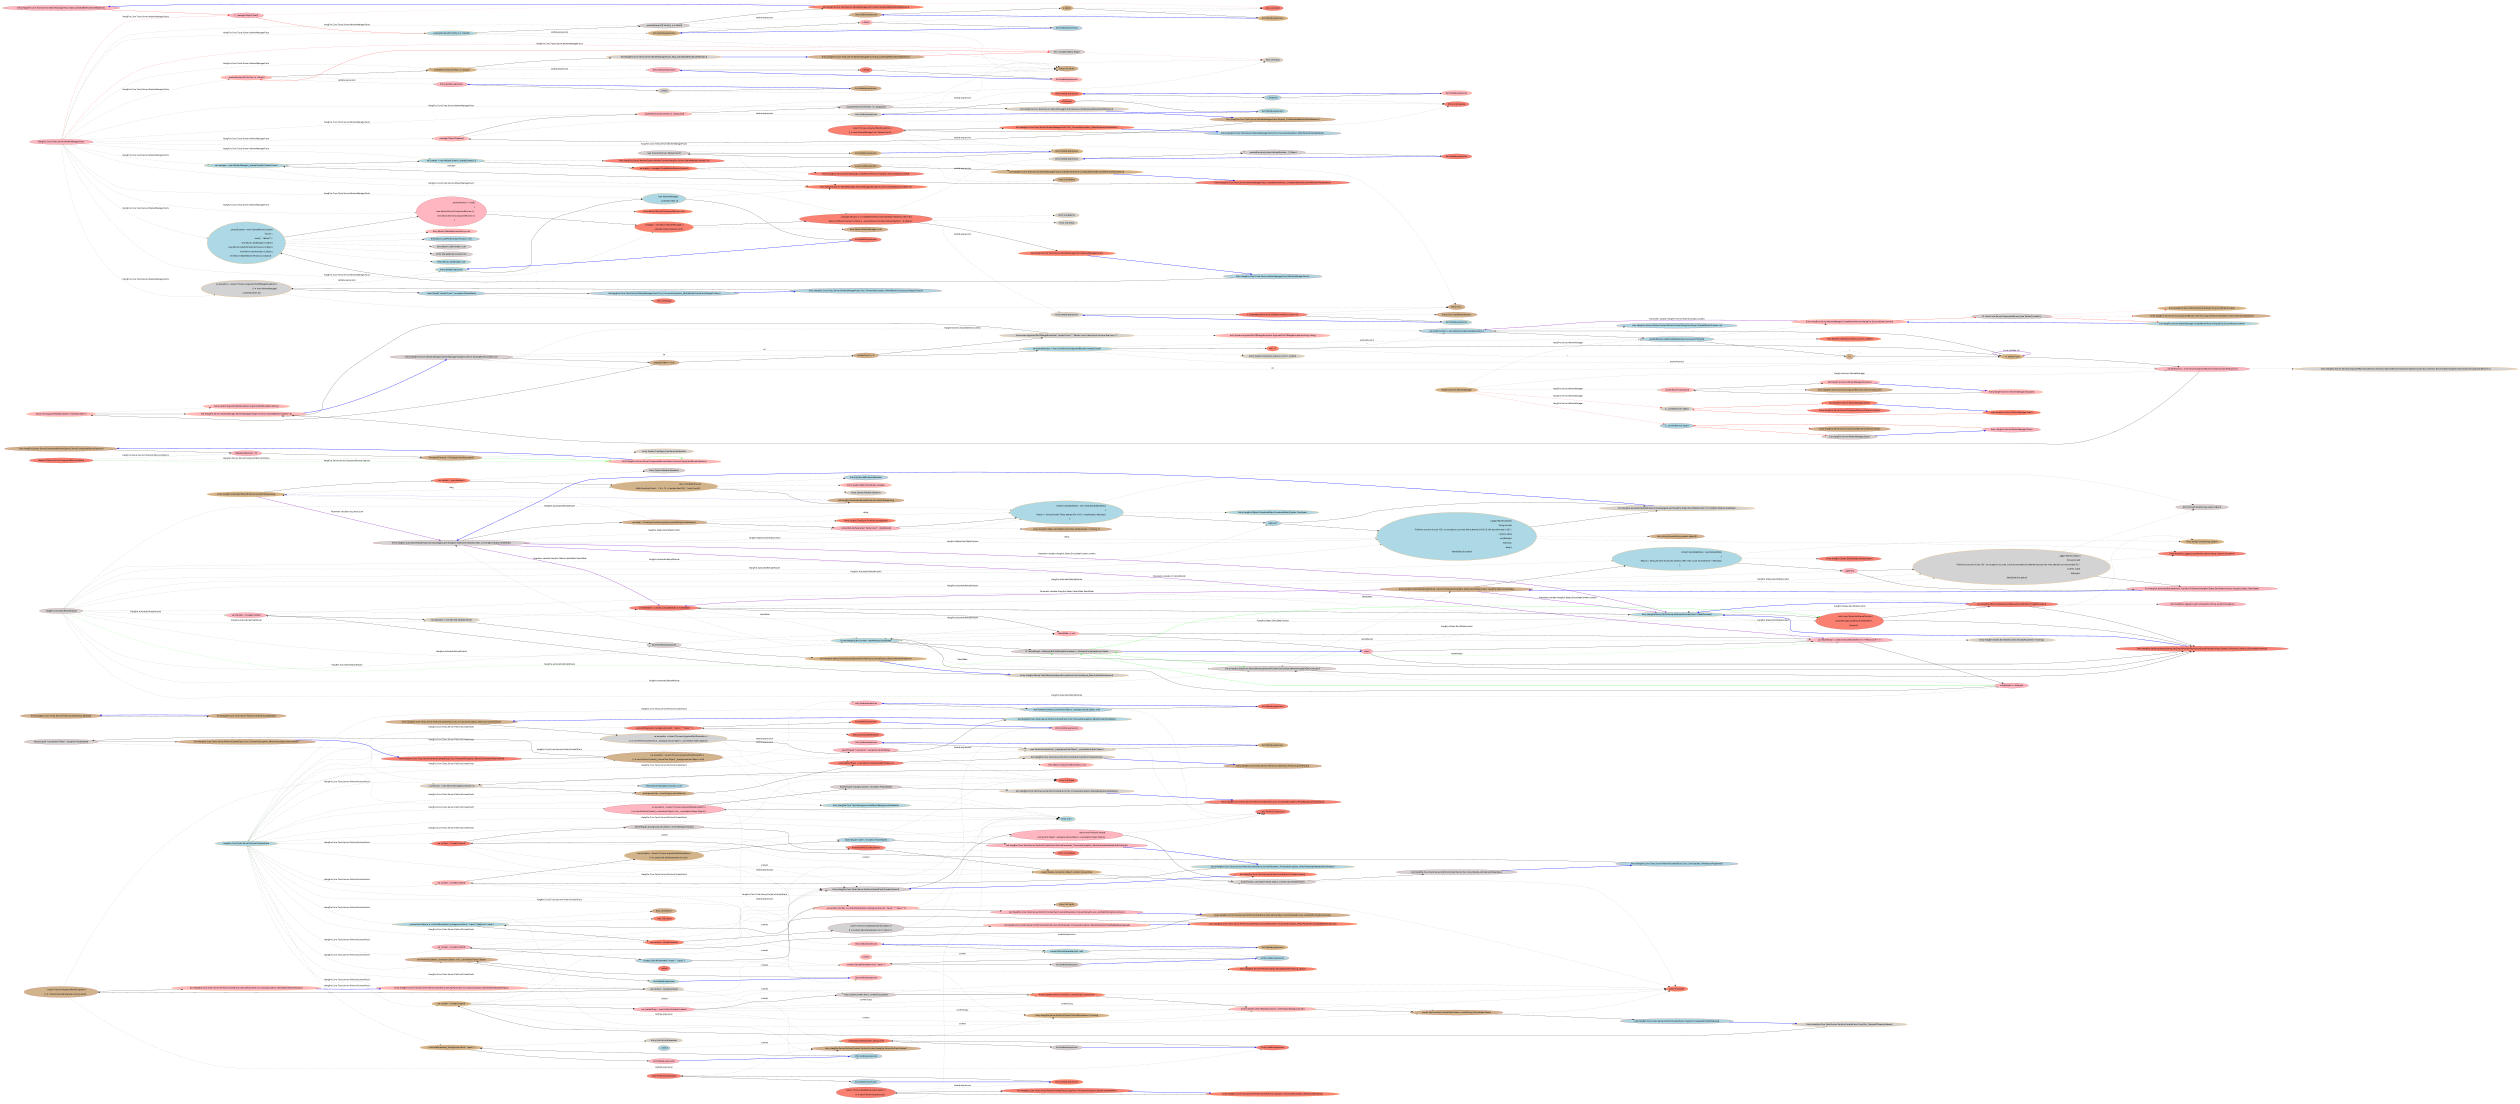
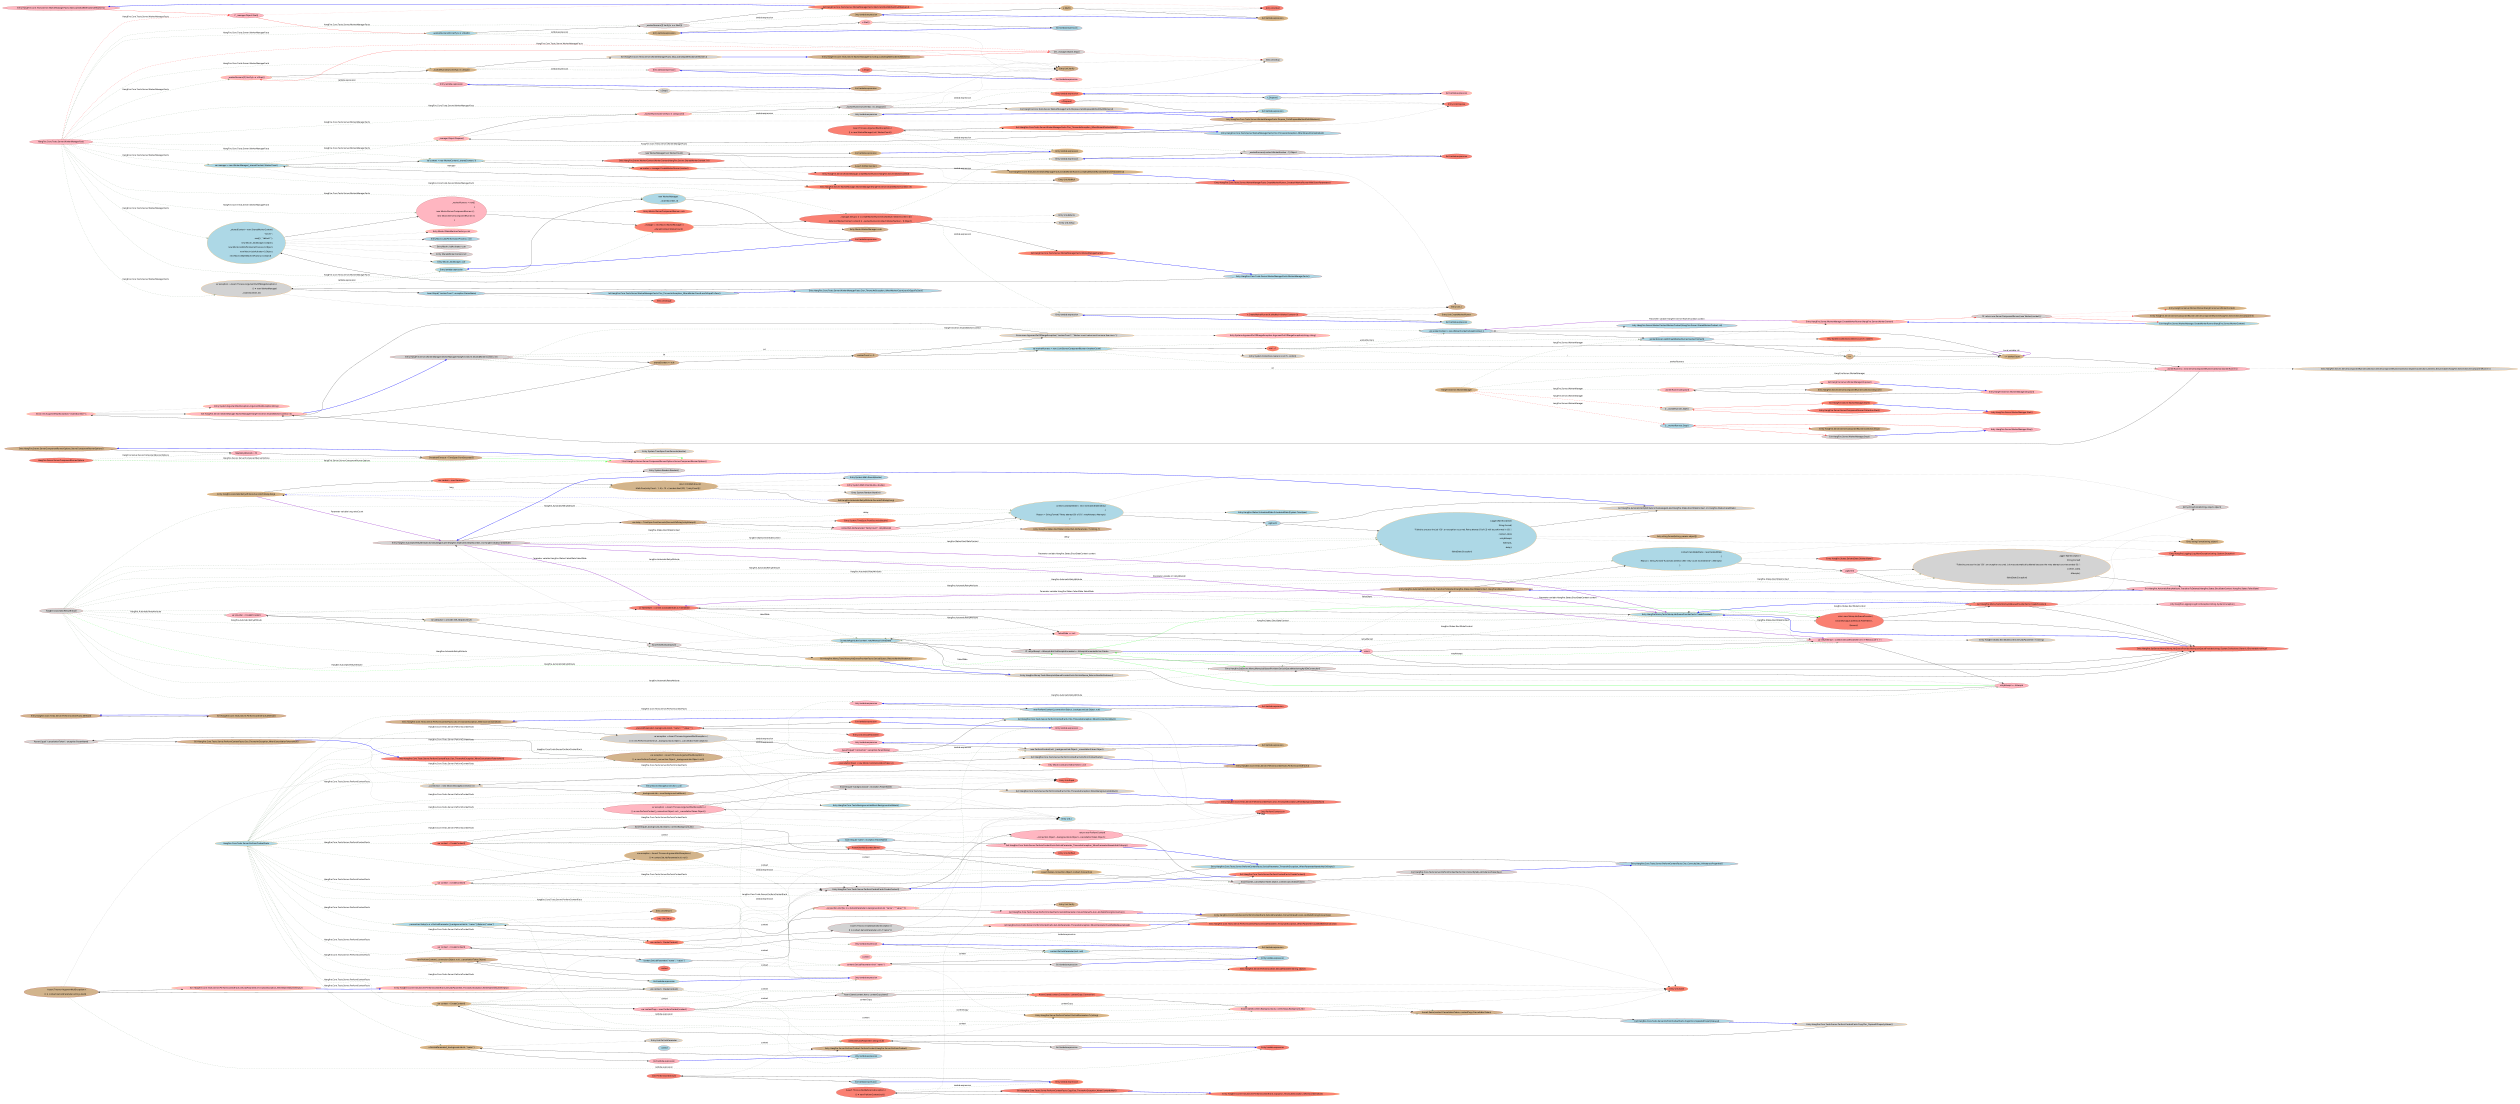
(262, 140) -> (350, 152)
(664, 153) -> (664, 153)
